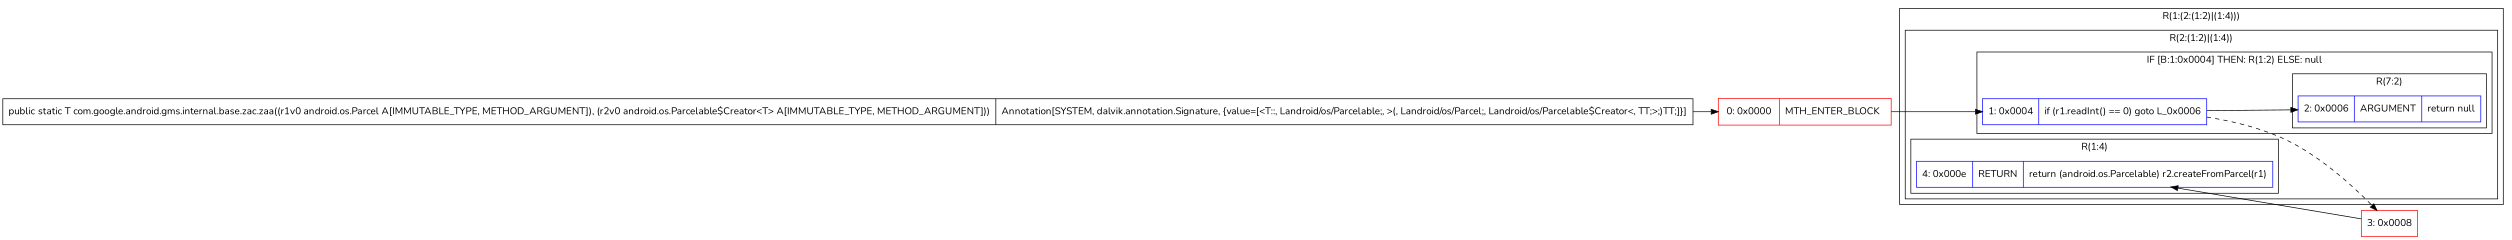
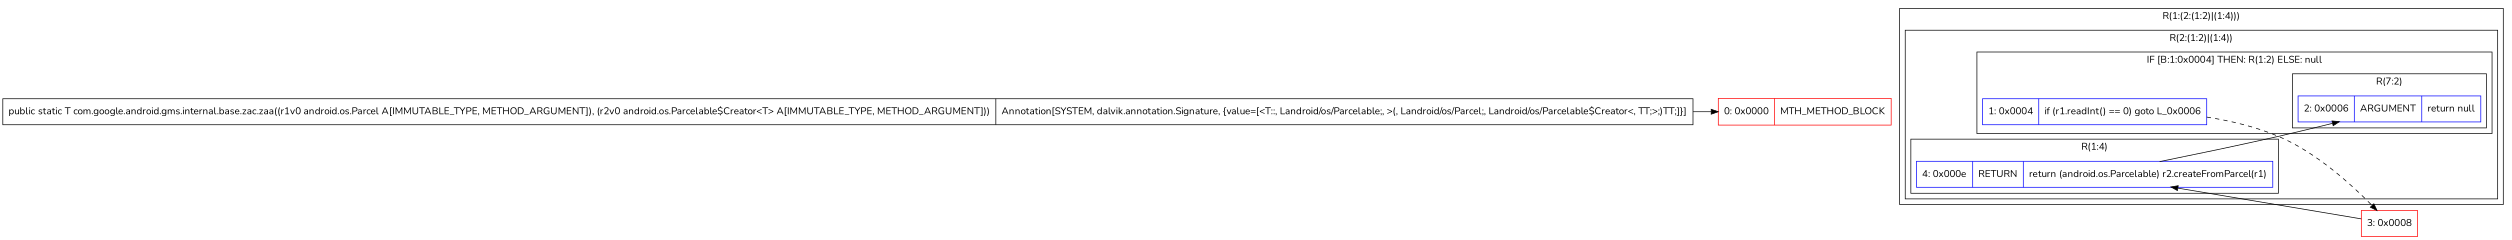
(2249, 110) -> (2246, 143)
(1833, 111) -> (1833, 111)
(1933, 112) -> none
